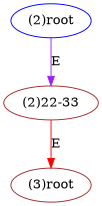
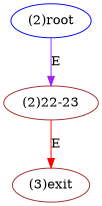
(51, 103) -> (51, 103)
(51, 185) -> (51, 185)
